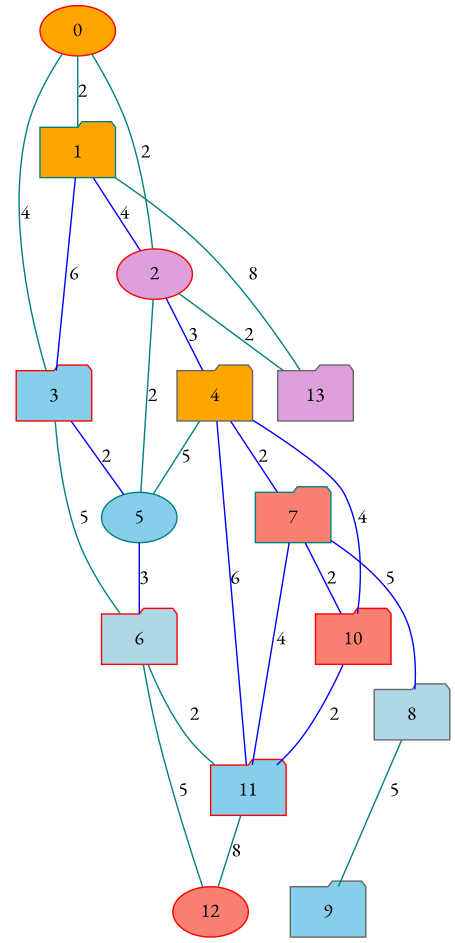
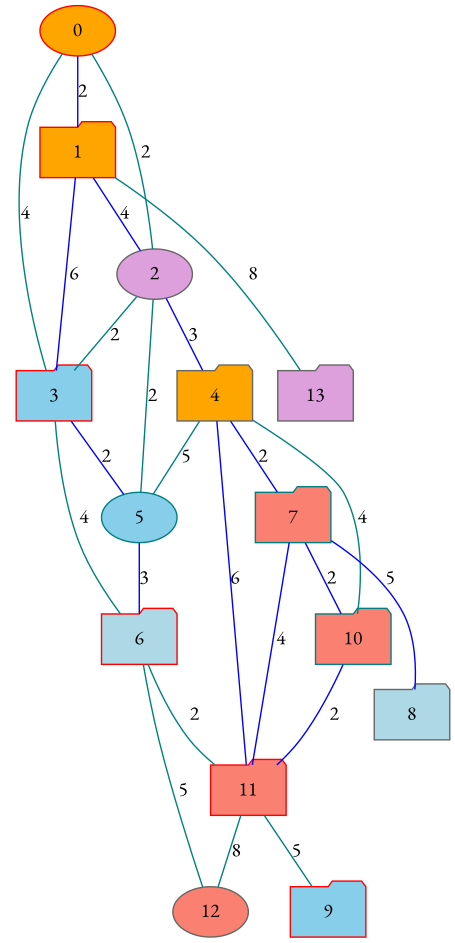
(78, 92) -> (78, 92)
(78, 152) -> (78, 152)
(155, 274) -> (155, 274)
(231, 332) -> (105, 334)
(345, 496) -> (345, 496)
(84, 517) -> (84, 517)
(353, 639) -> (353, 639)
(248, 790) -> (248, 790)
(370, 813) -> (288, 851)
(211, 912) -> (211, 912)
(328, 912) -> (328, 912)
